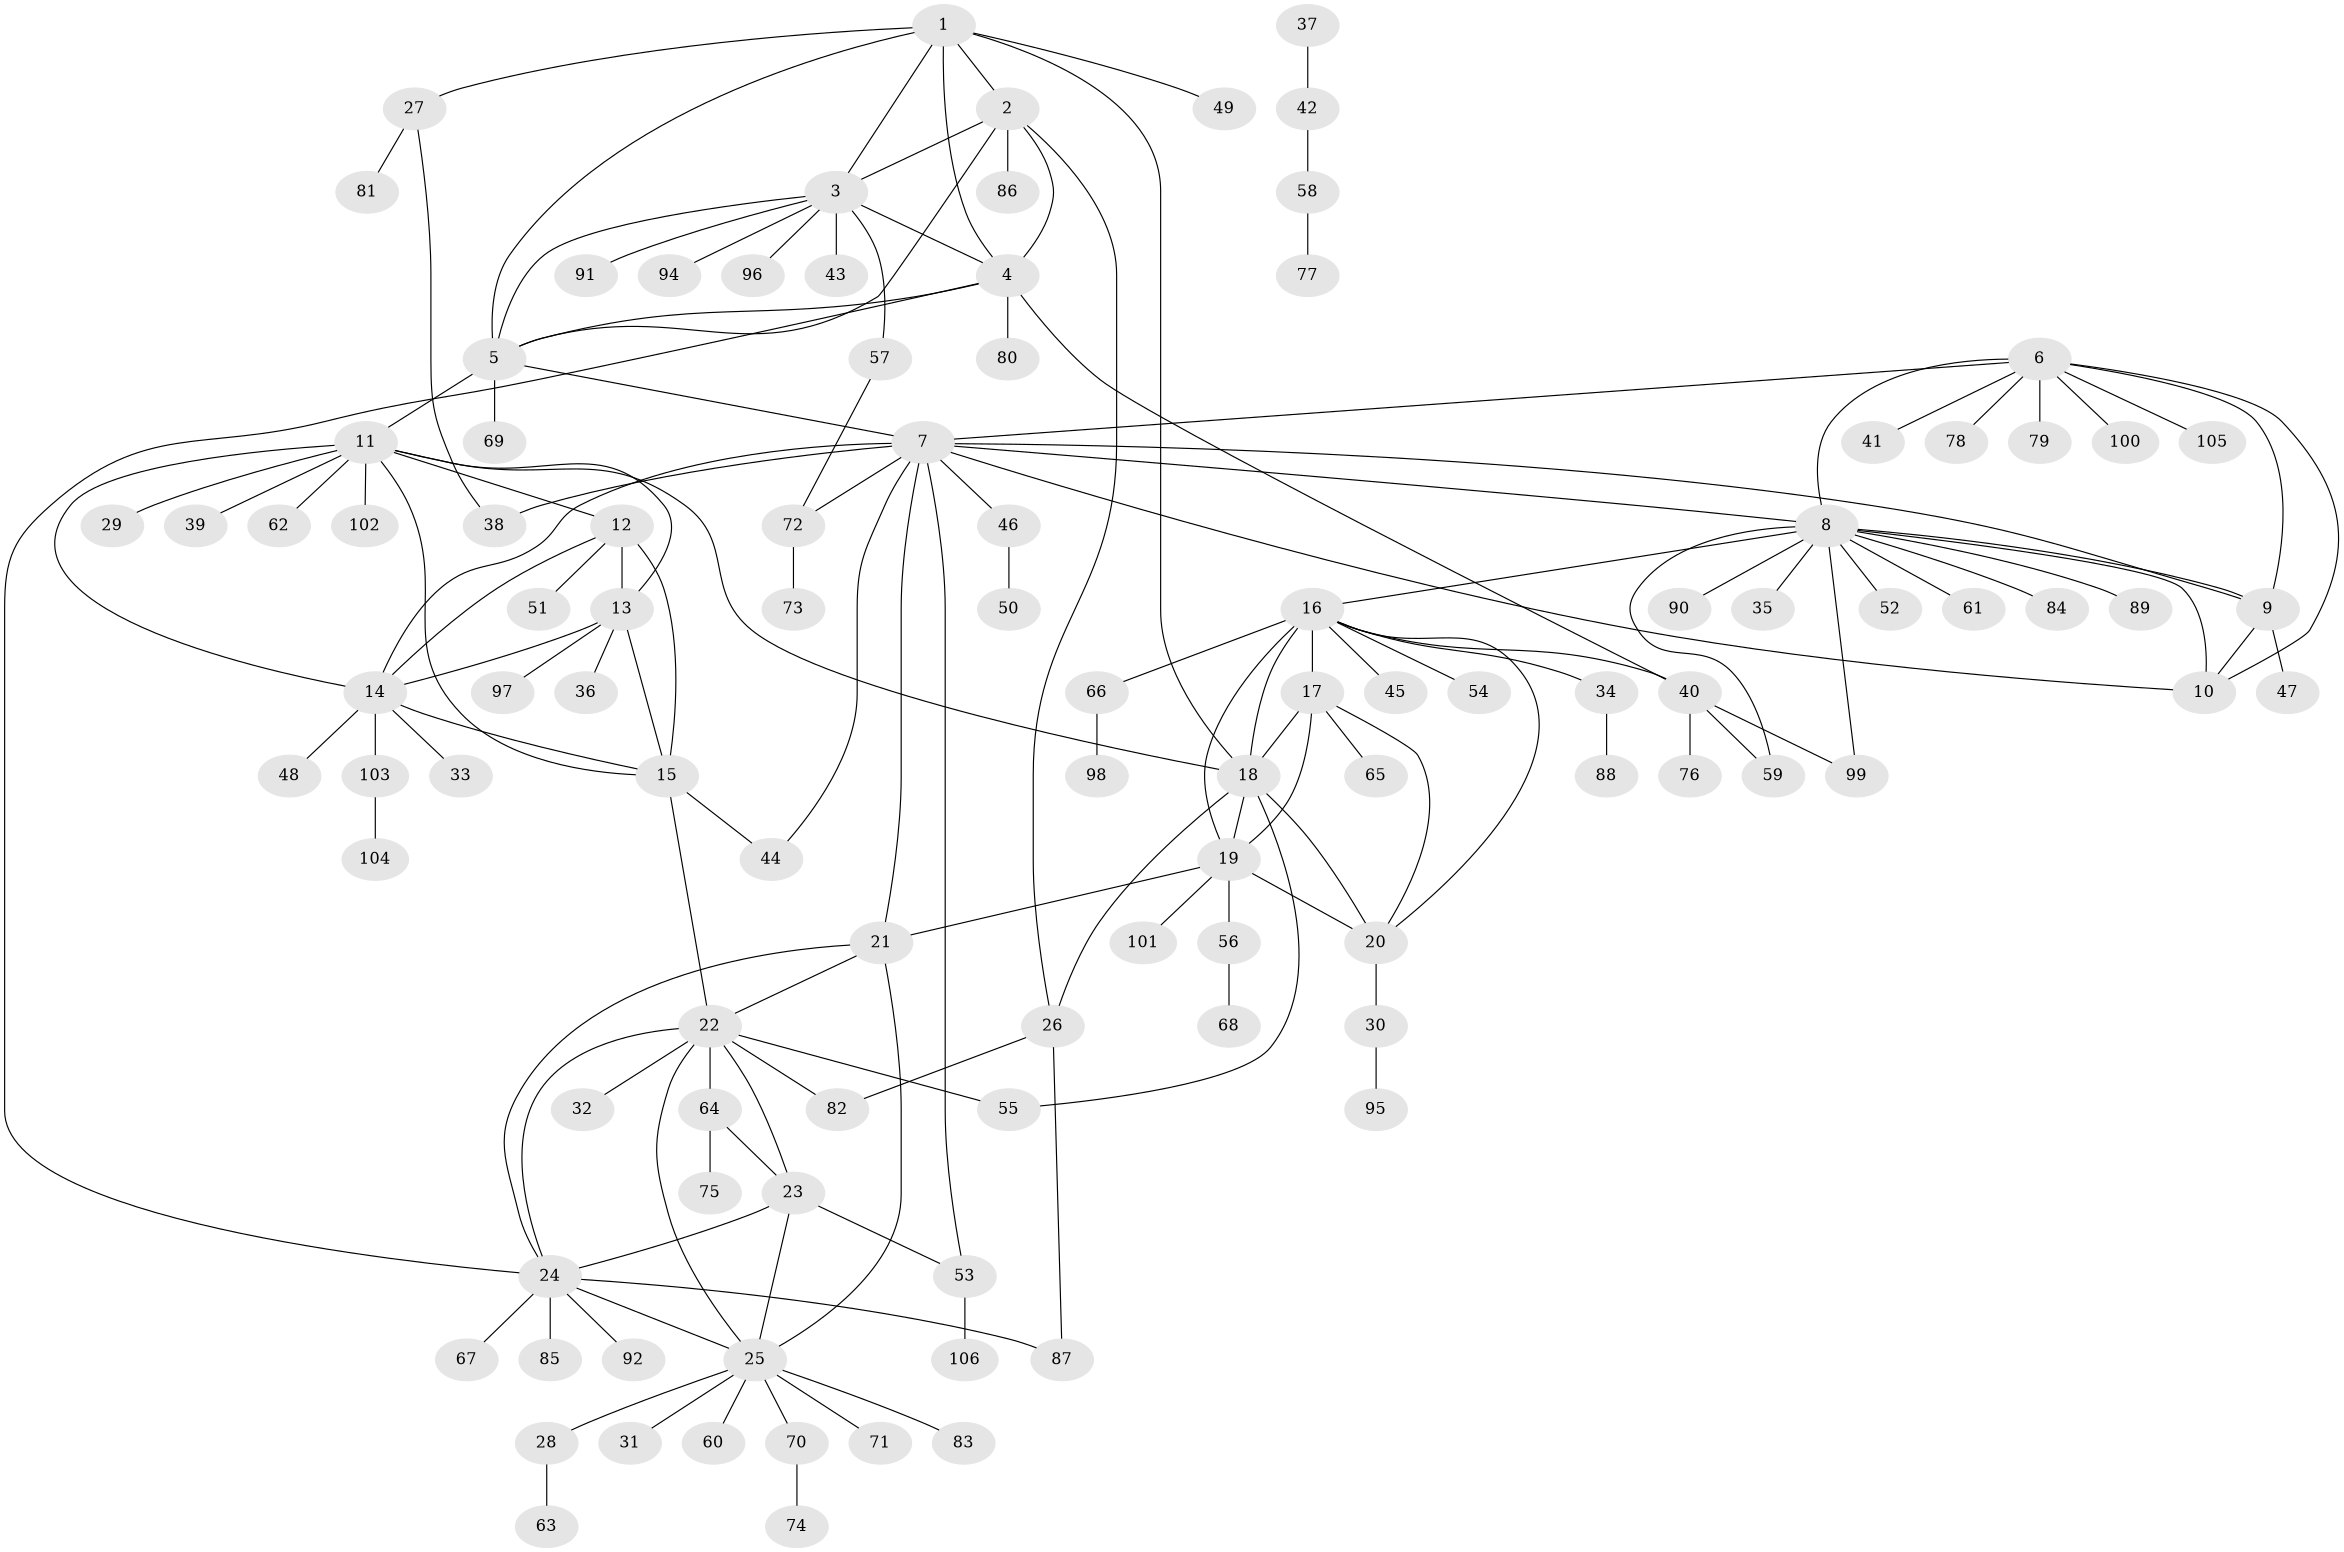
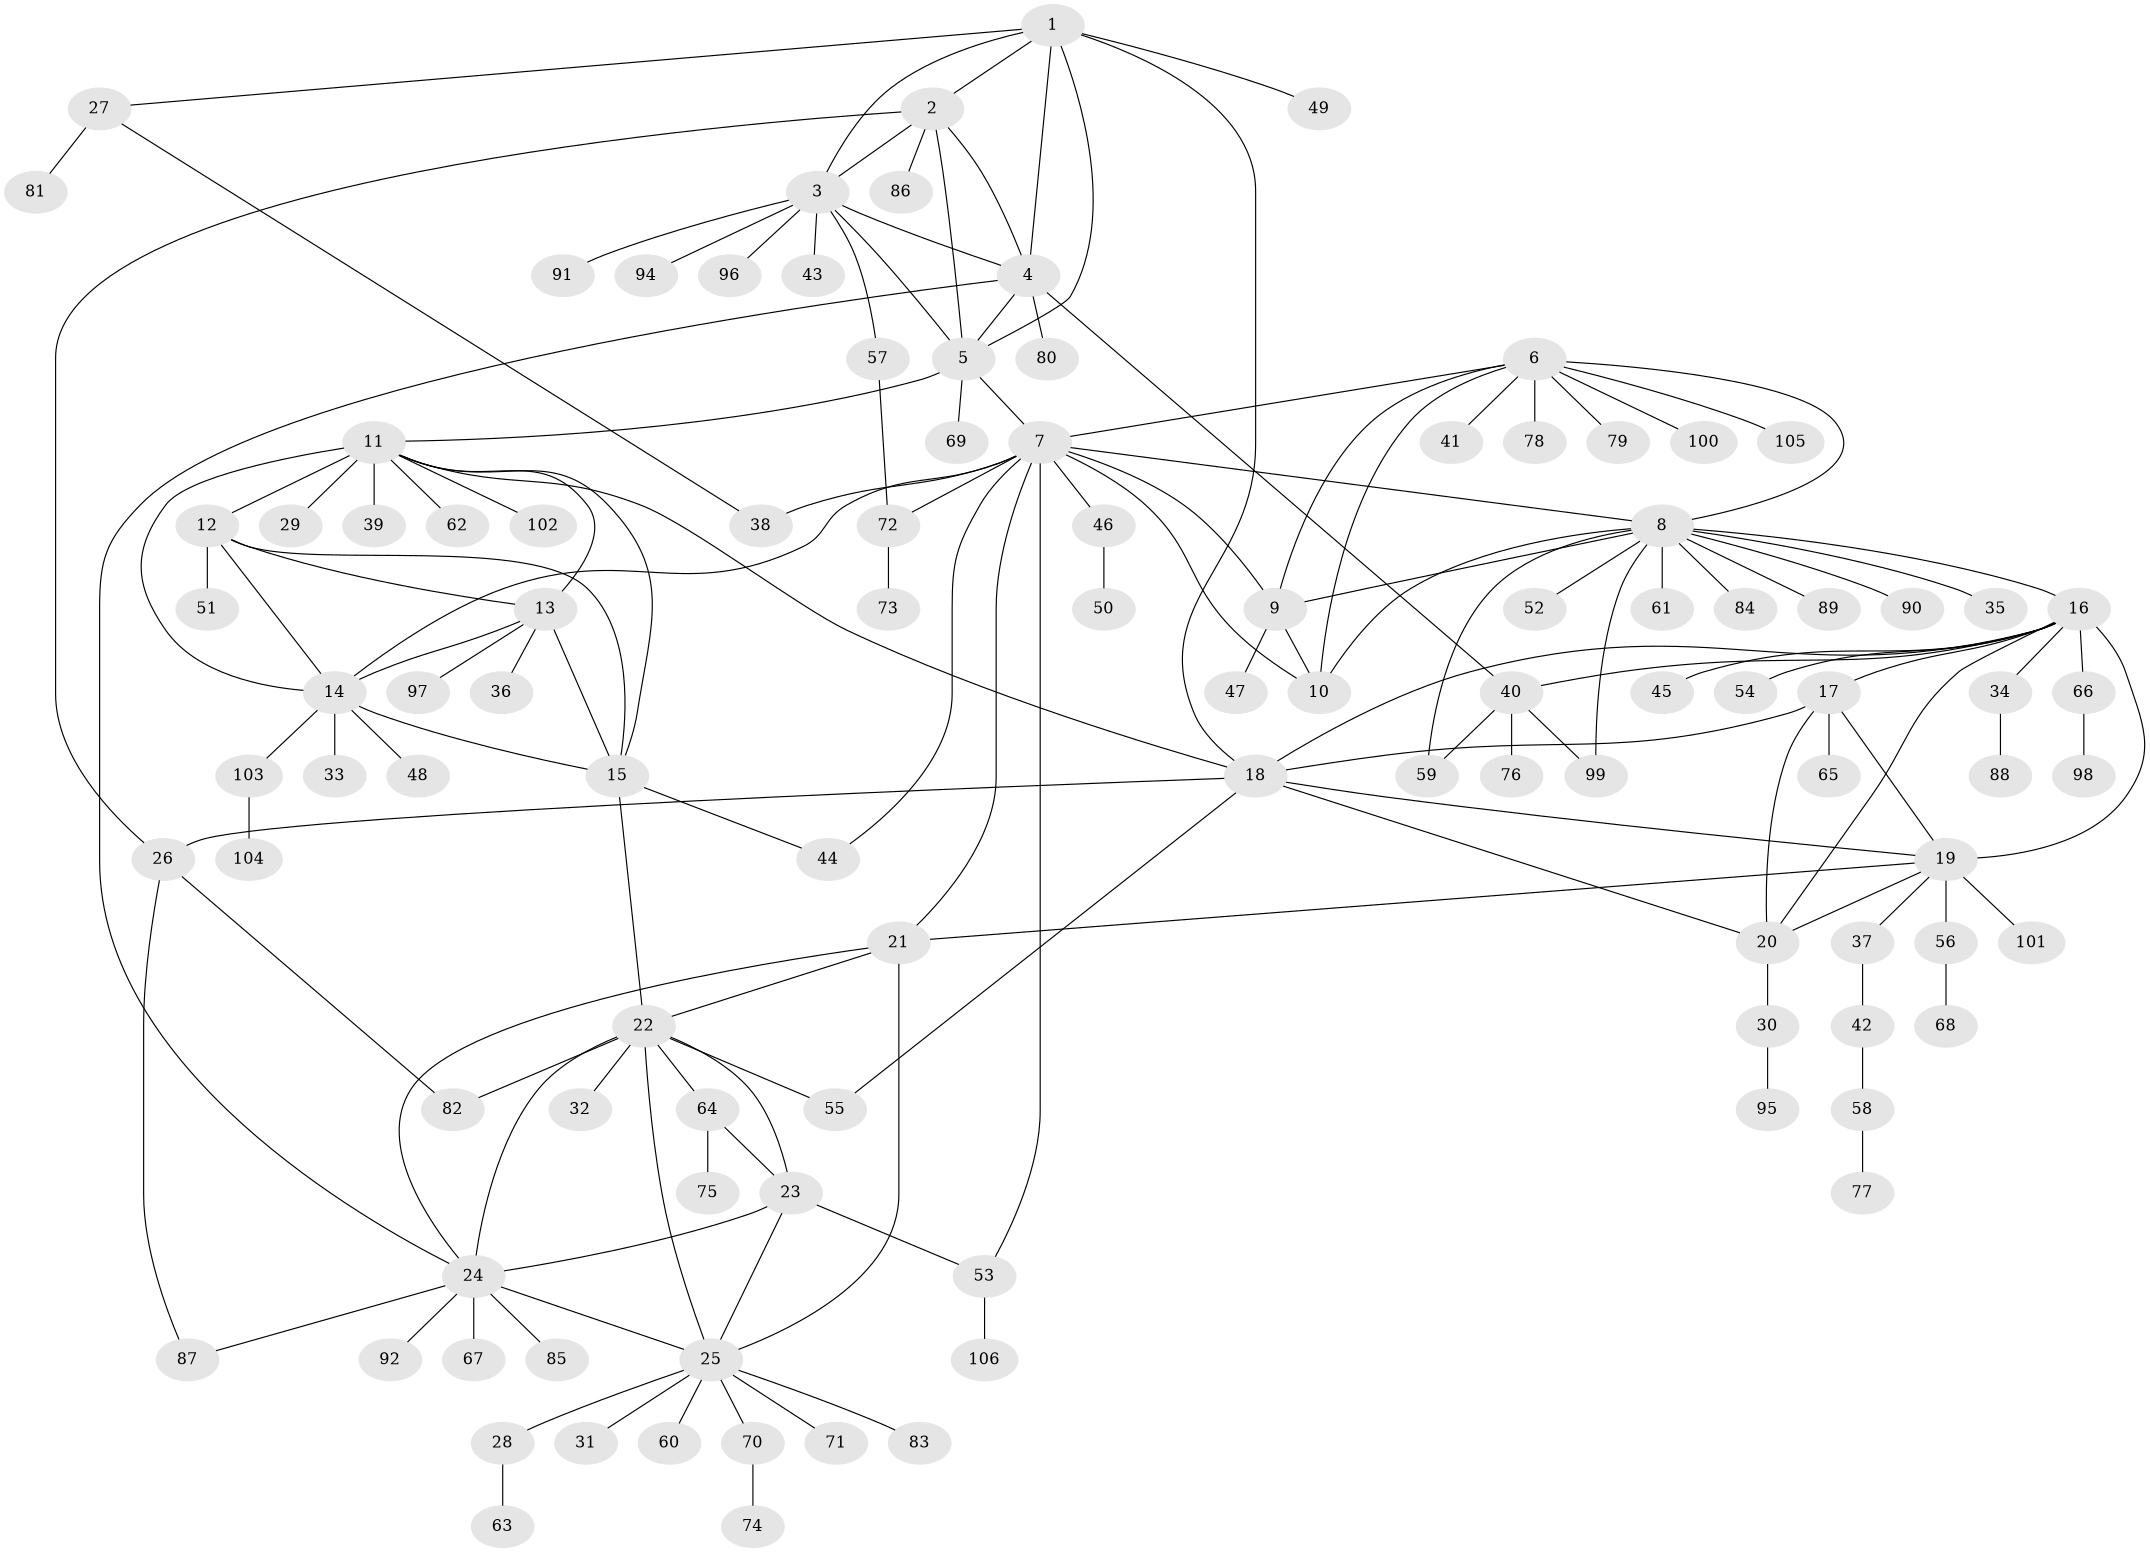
none -> (1904, 901)
